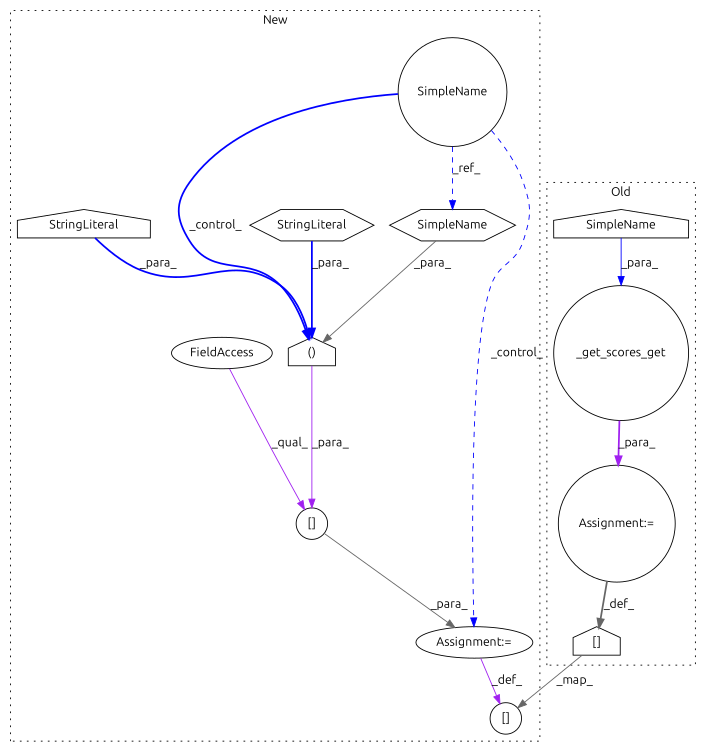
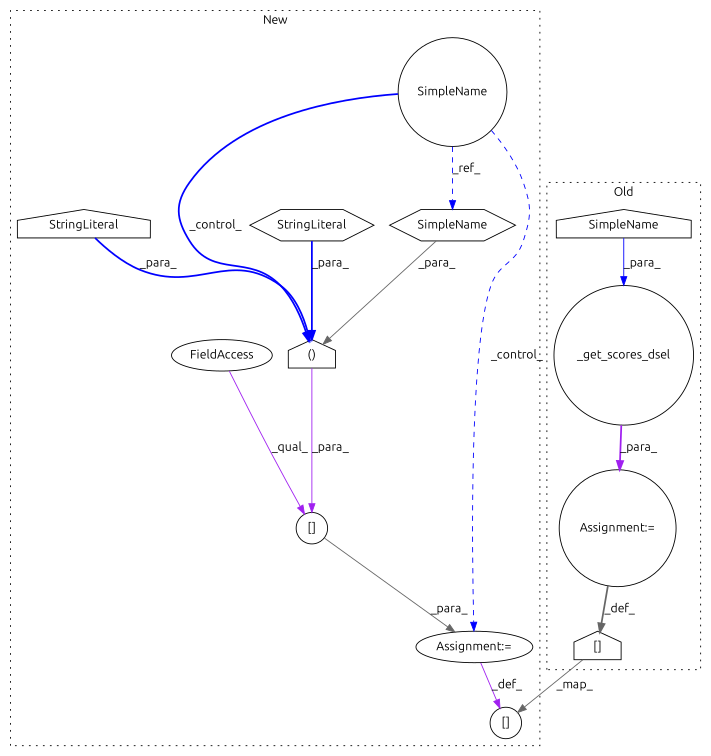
(621, 353) -> (624, 355)
